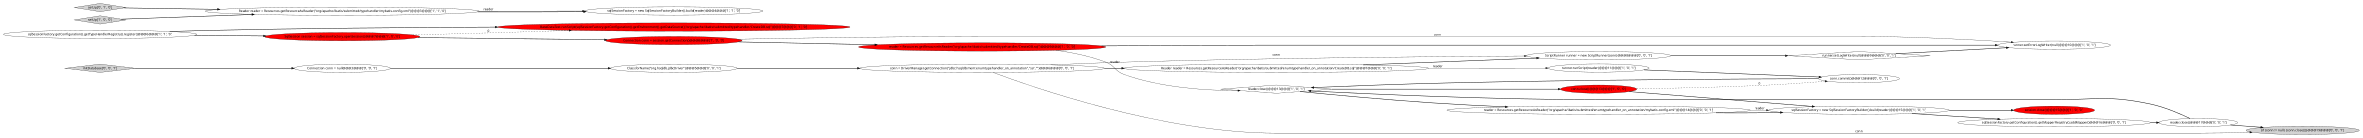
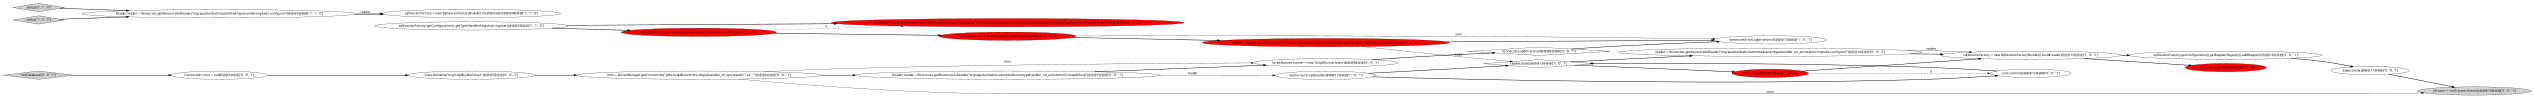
(1752, 100) -> (1437, 70)
